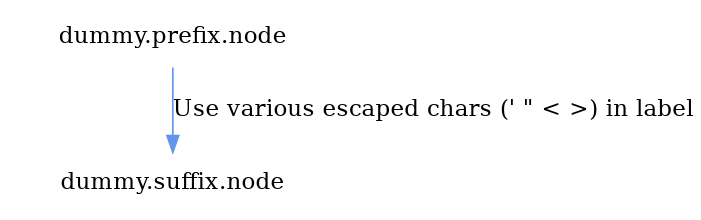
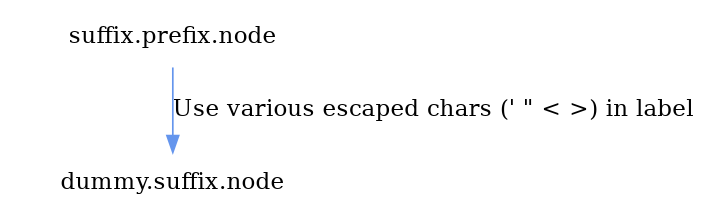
(173, 37) -> (173, 37)
